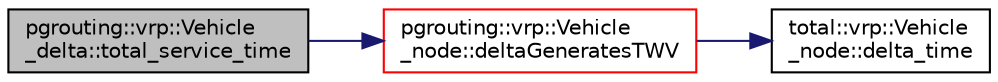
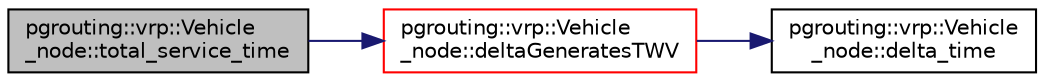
(158, 41) -> (158, 41)
(881, 41) -> (904, 41)
